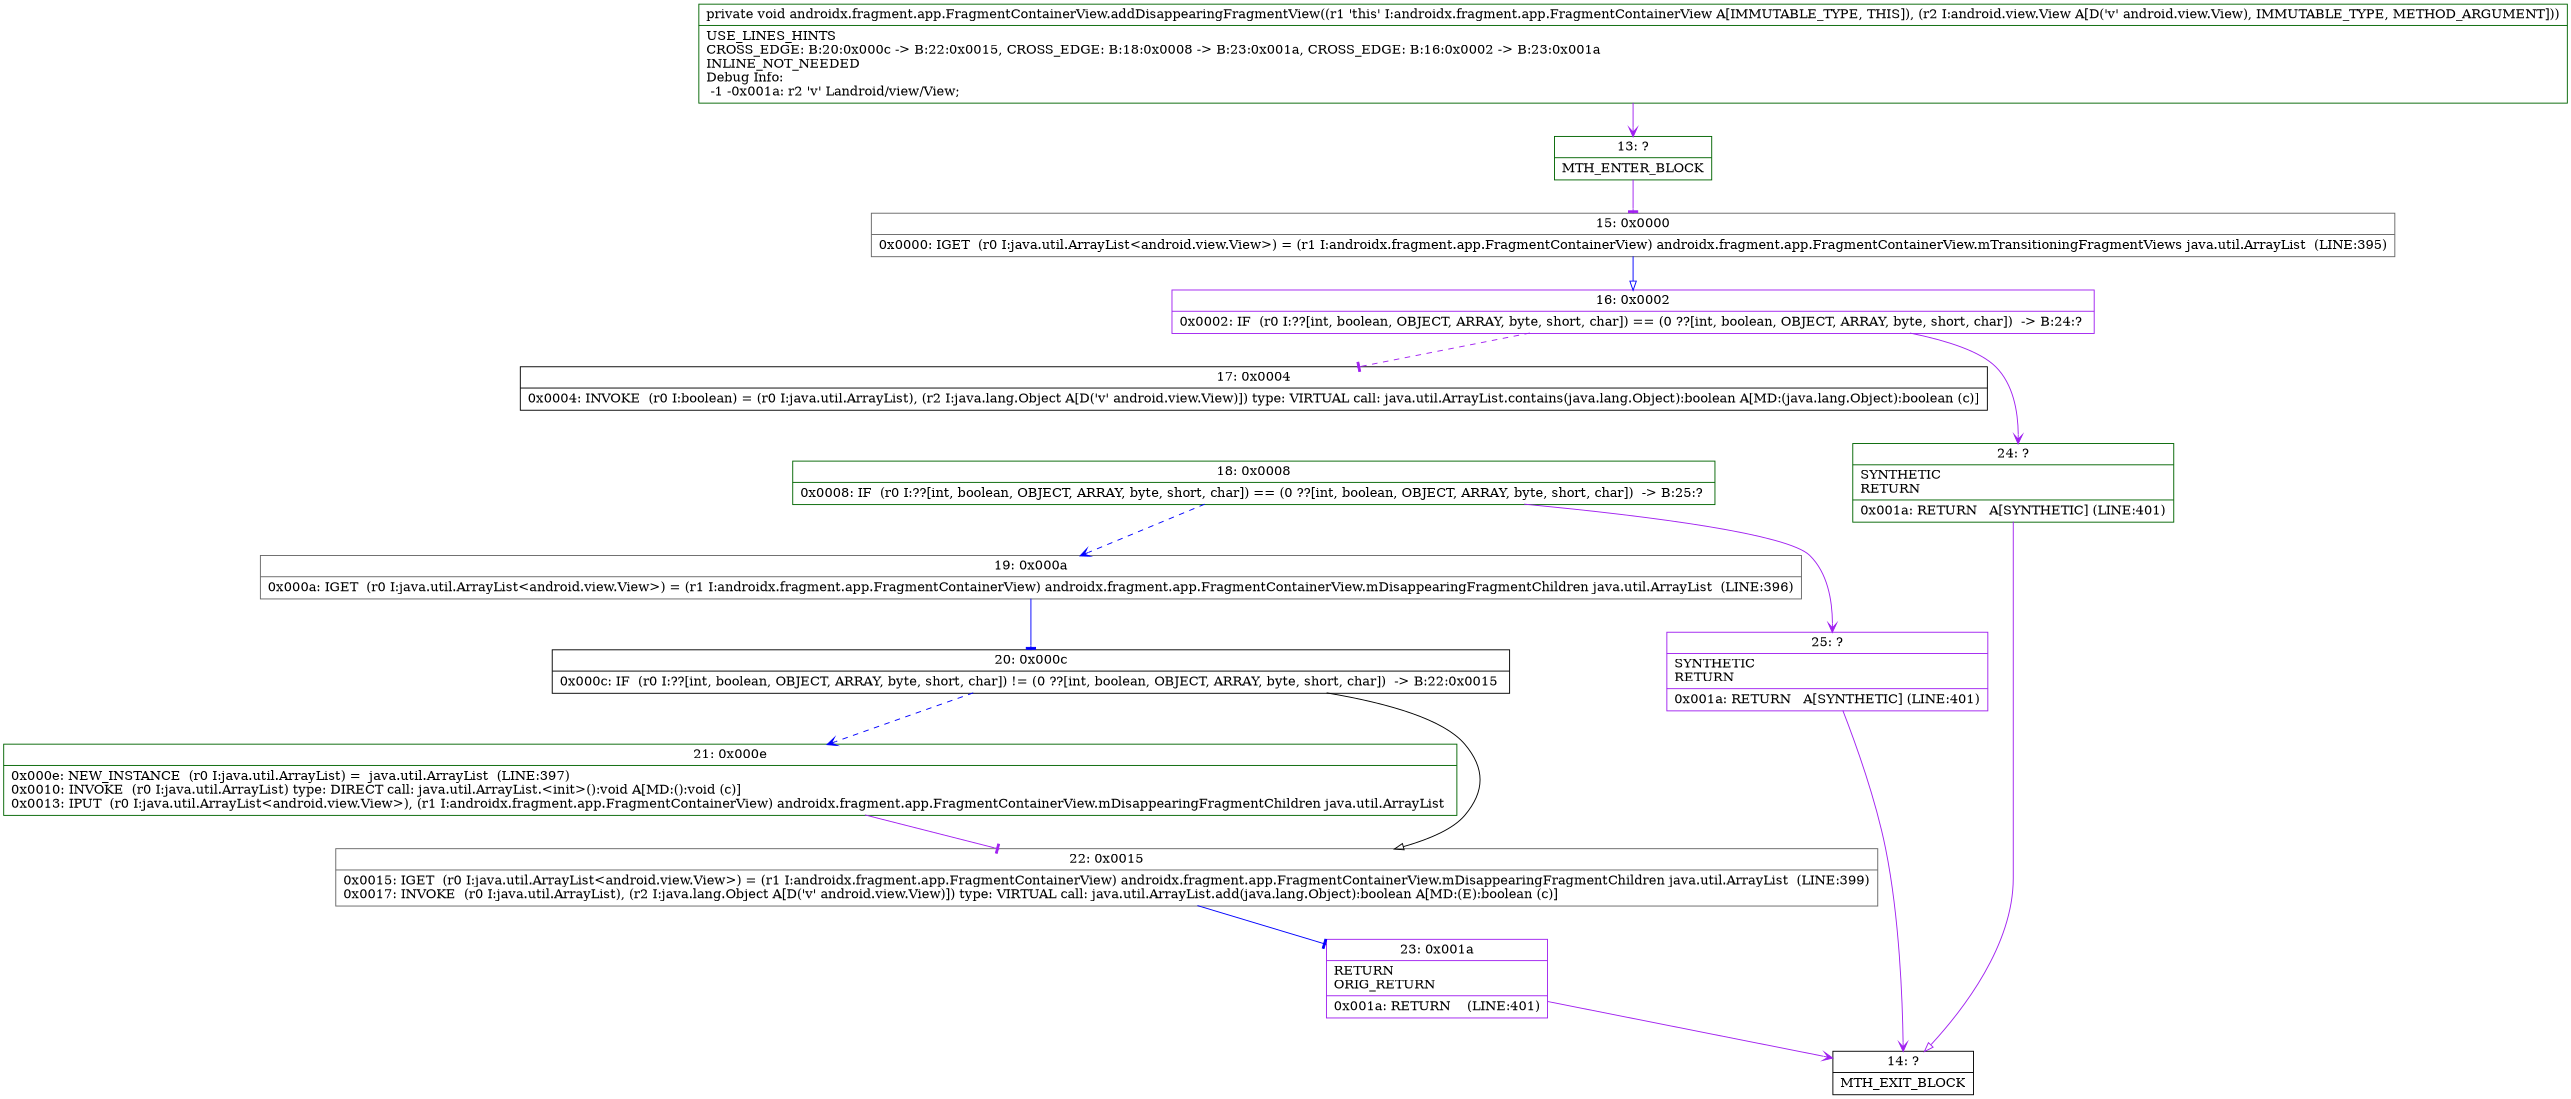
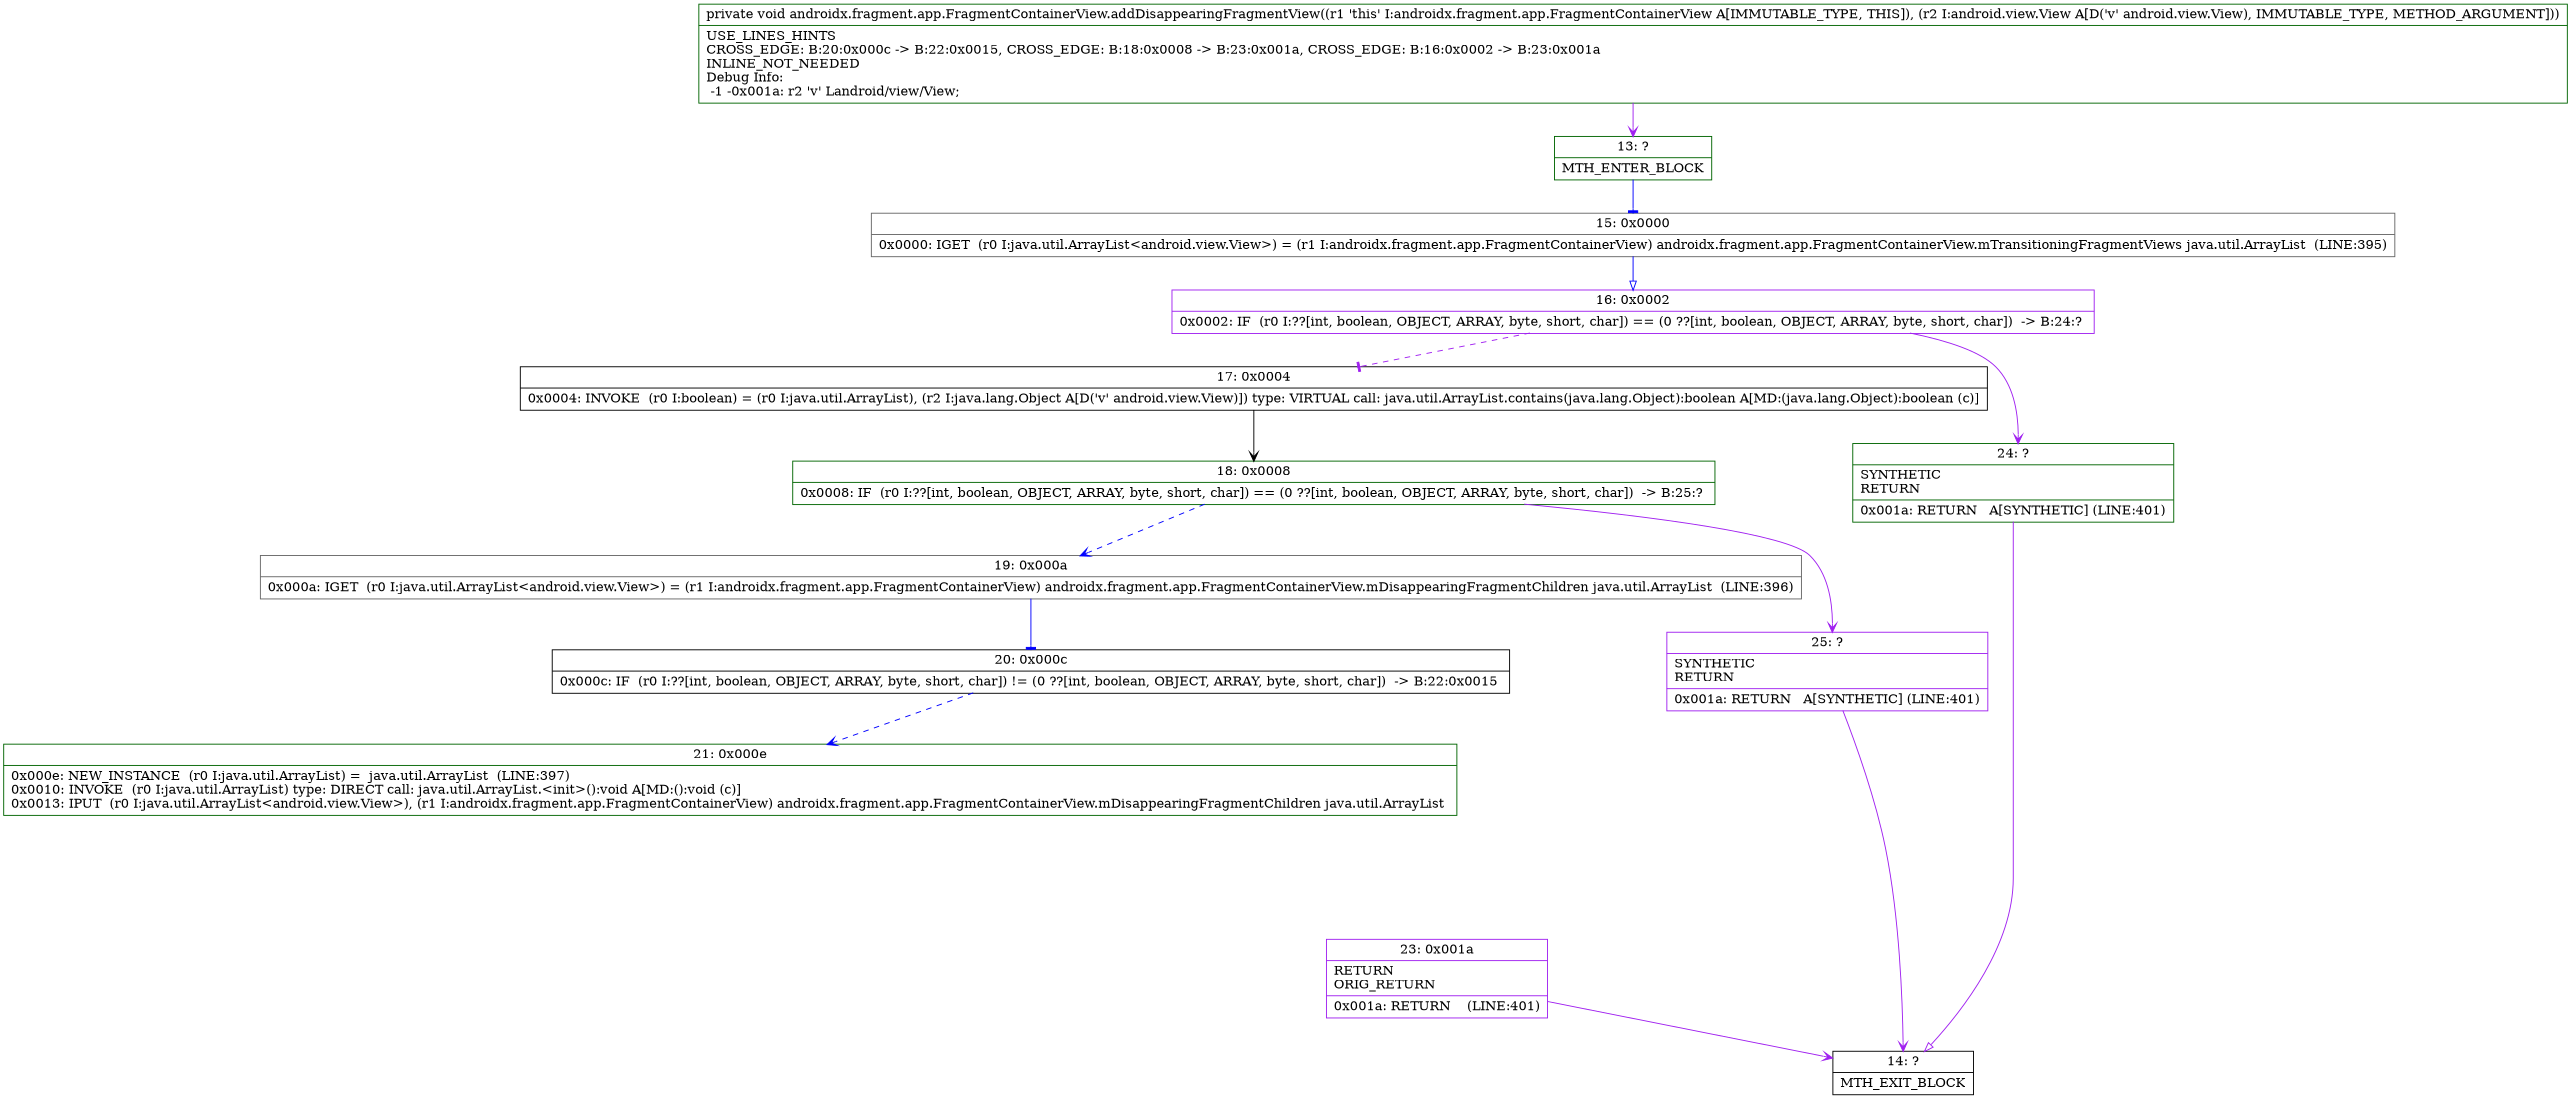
(1633, 194) -> (1633, 194)
none -> (1254, 431)
(1107, 877) -> none
